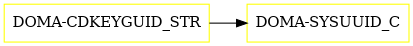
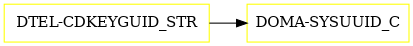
(107, 23) -> (107, 23)
